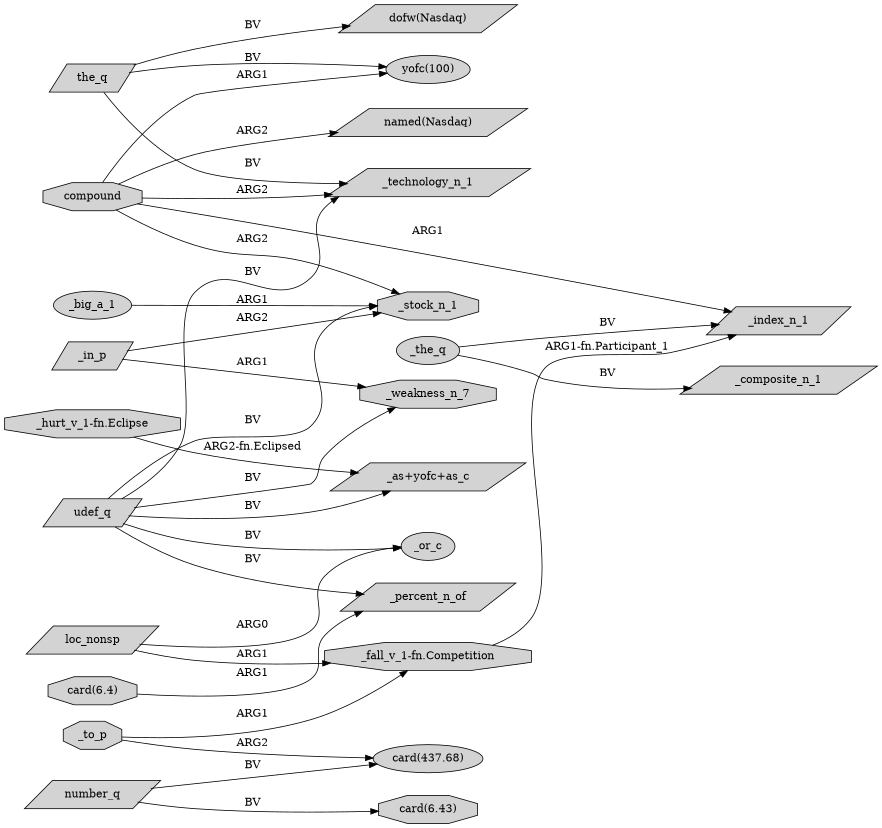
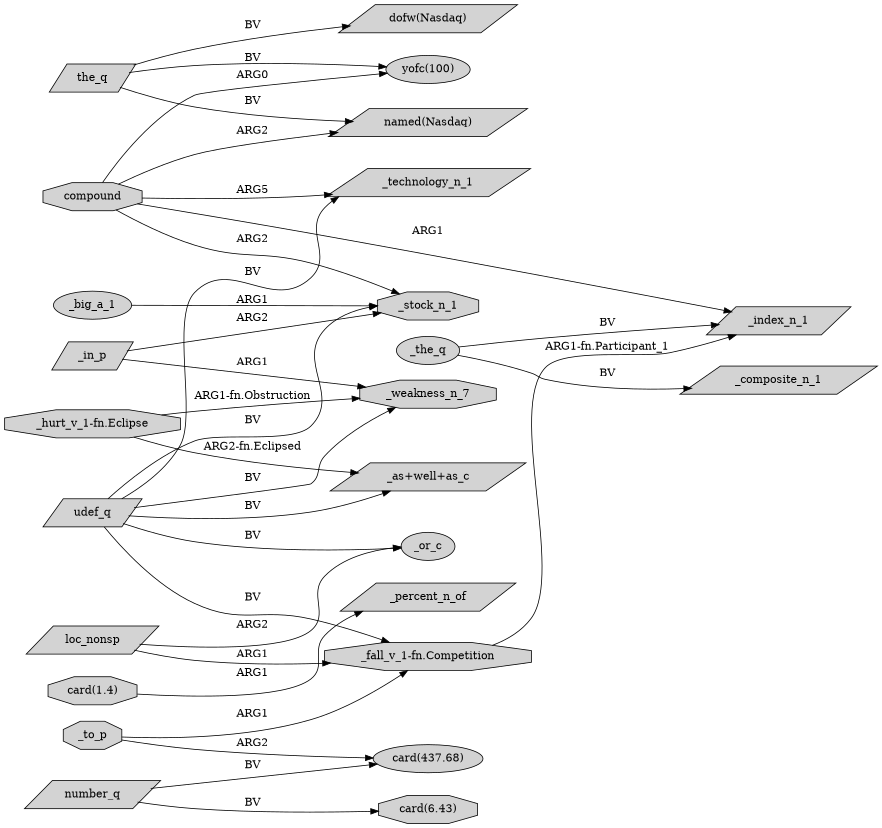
(253, 75) -> (253, 75)
(207, 173) -> (231, 112)
(253, 190) -> (253, 190)
none -> (257, 406)
(428, 477) -> (428, 477)
(231, 575) -> (229, 614)
(253, 625) -> (253, 625)
(93, 691) -> (93, 691)
